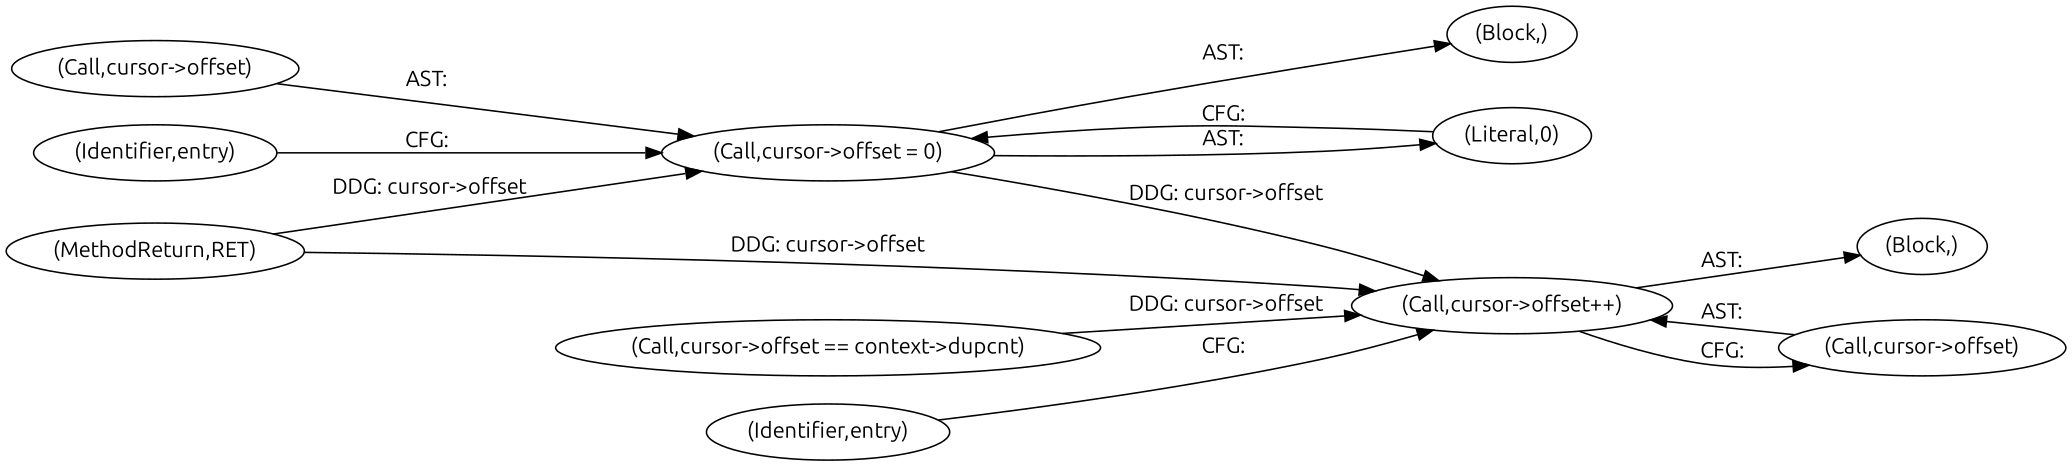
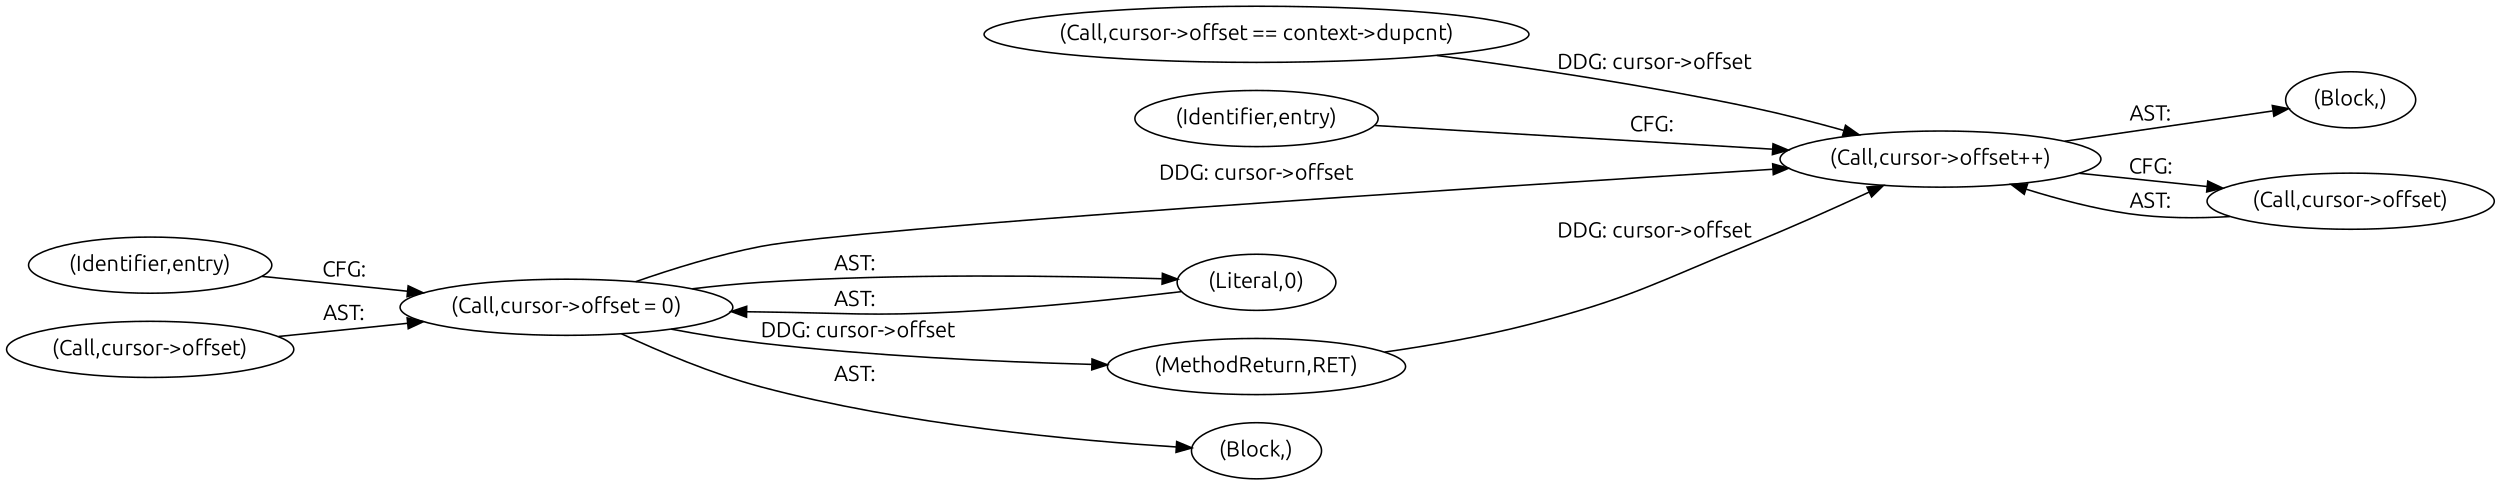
(1226, 115) -> (858, 300)
(479, 204) -> (881, 354)
